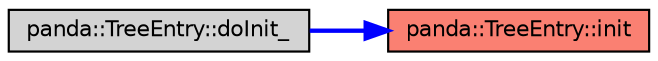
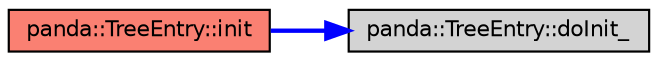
(338, 31) -> (298, 31)
